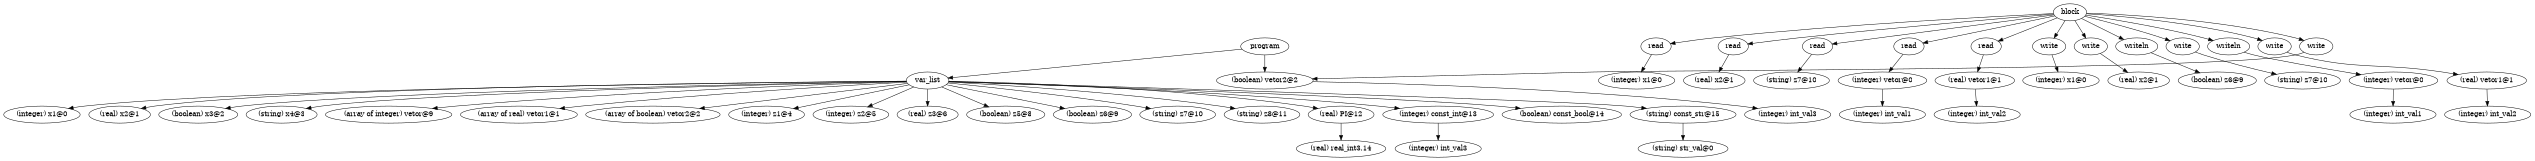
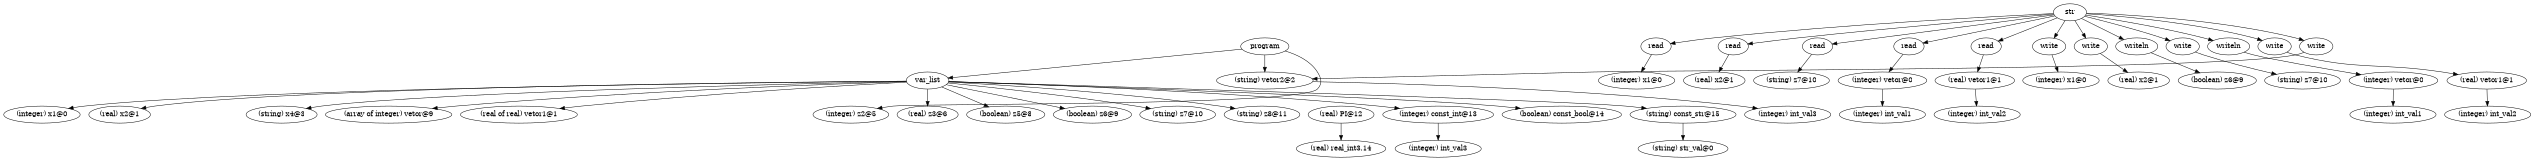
(2070, 12) -> (2070, 12)
(1265, 81) -> (1265, 81)
(1131, 89) -> none
(893, 96) -> (1142, 102)
(198, 115) -> none
(519, 115) -> (519, 115)
(653, 115) -> none
(767, 115) -> none
